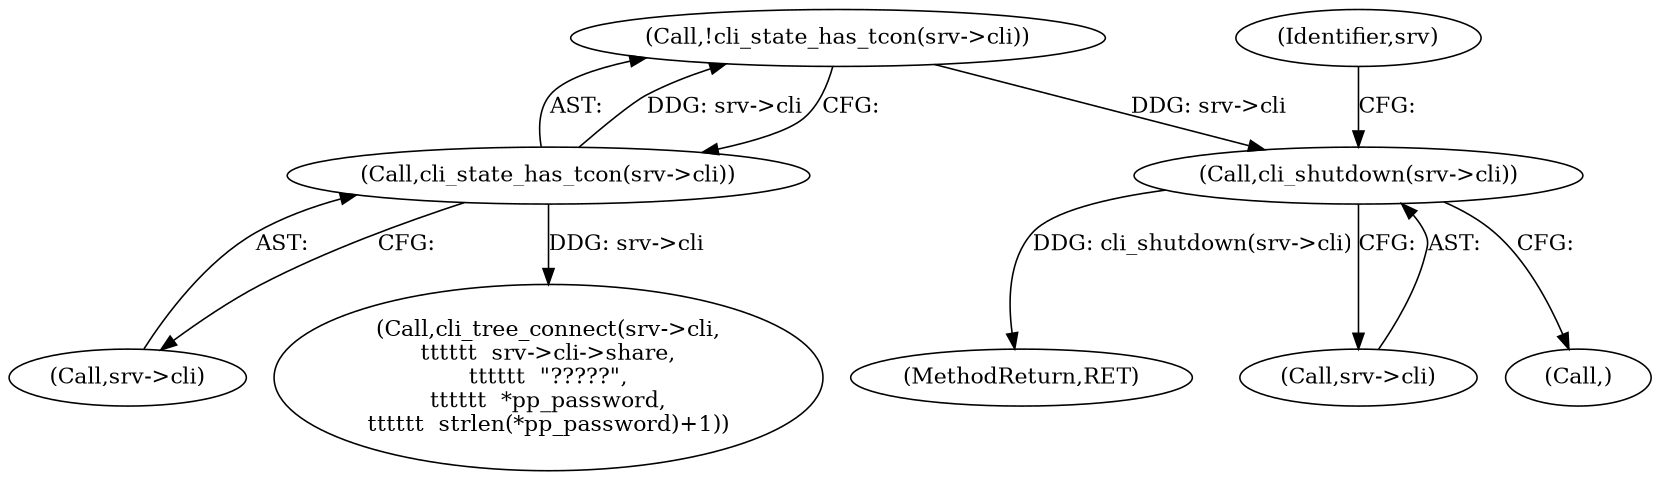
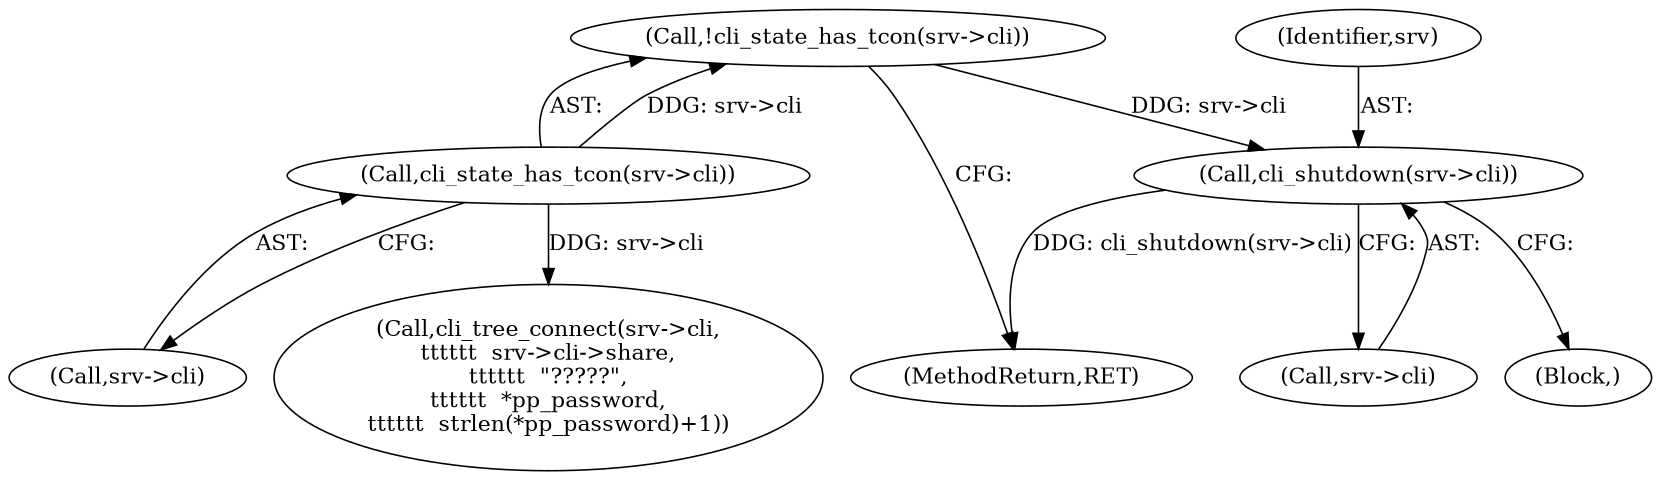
(1391, 107) -> (1391, 107)
(790, 127) -> (950, 193)
(1578, 378) -> (1578, 378)
